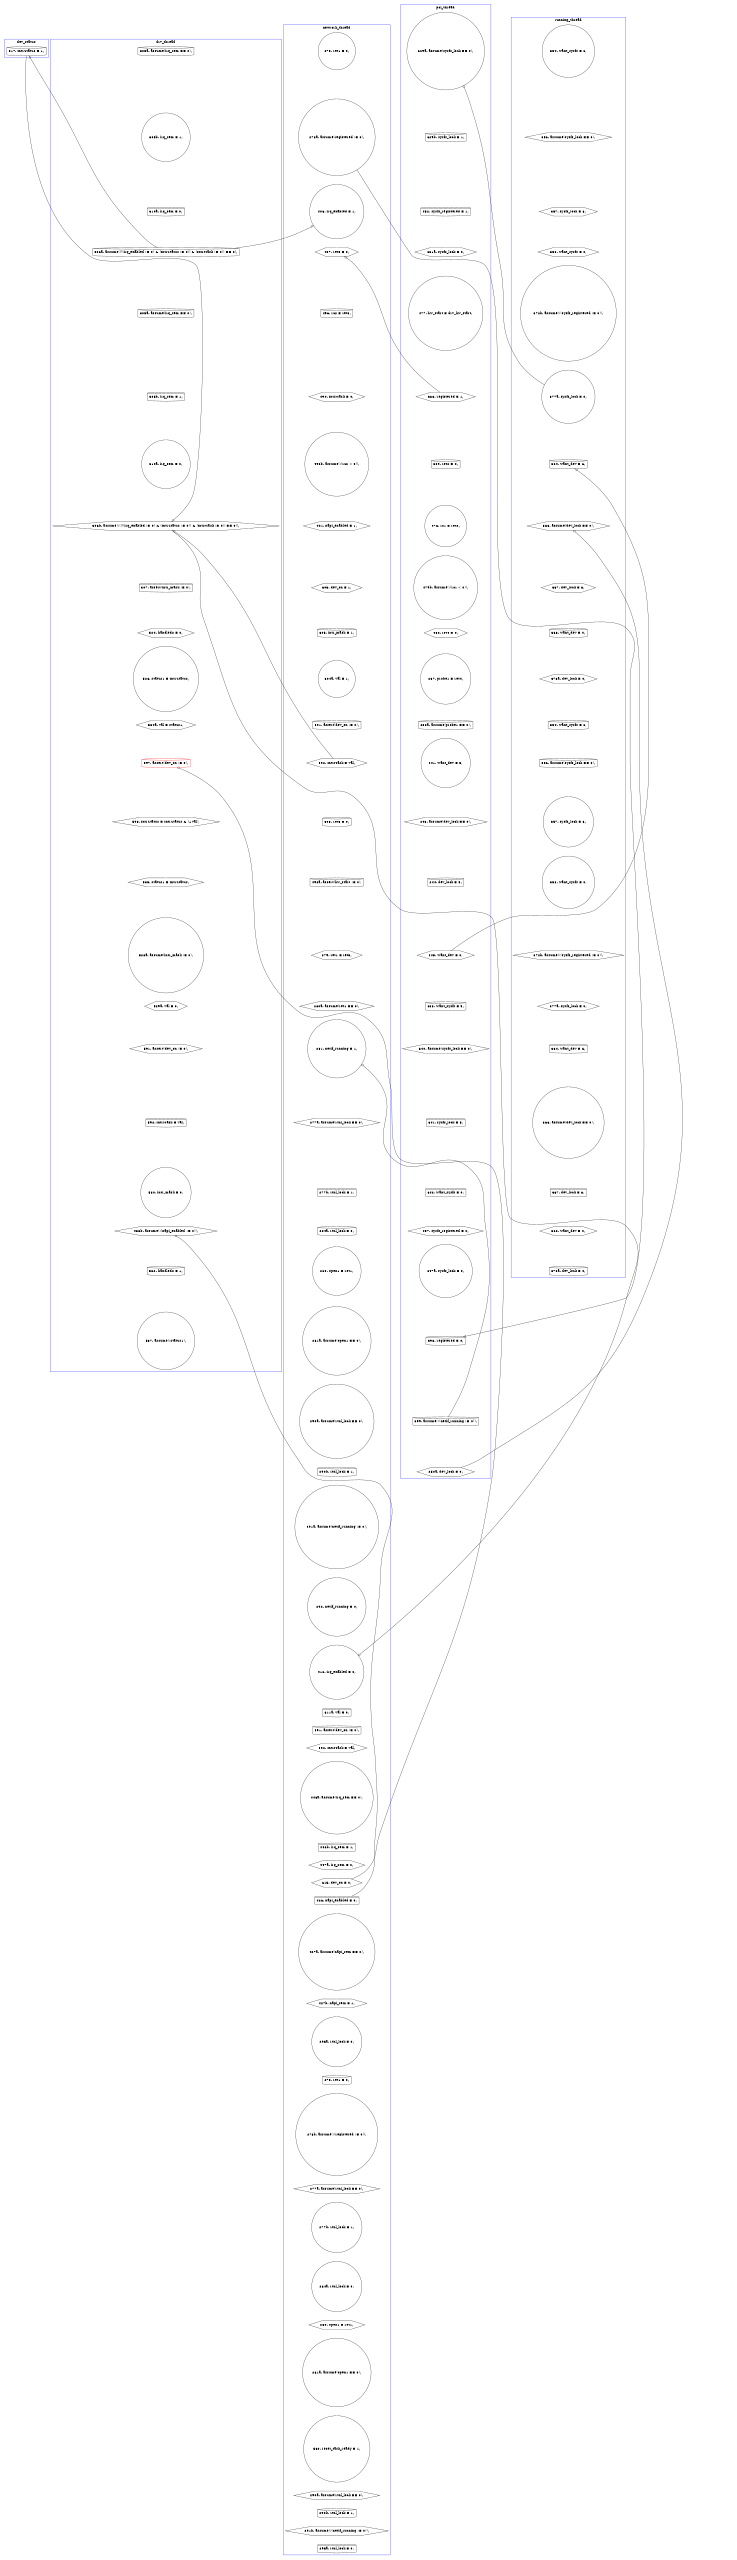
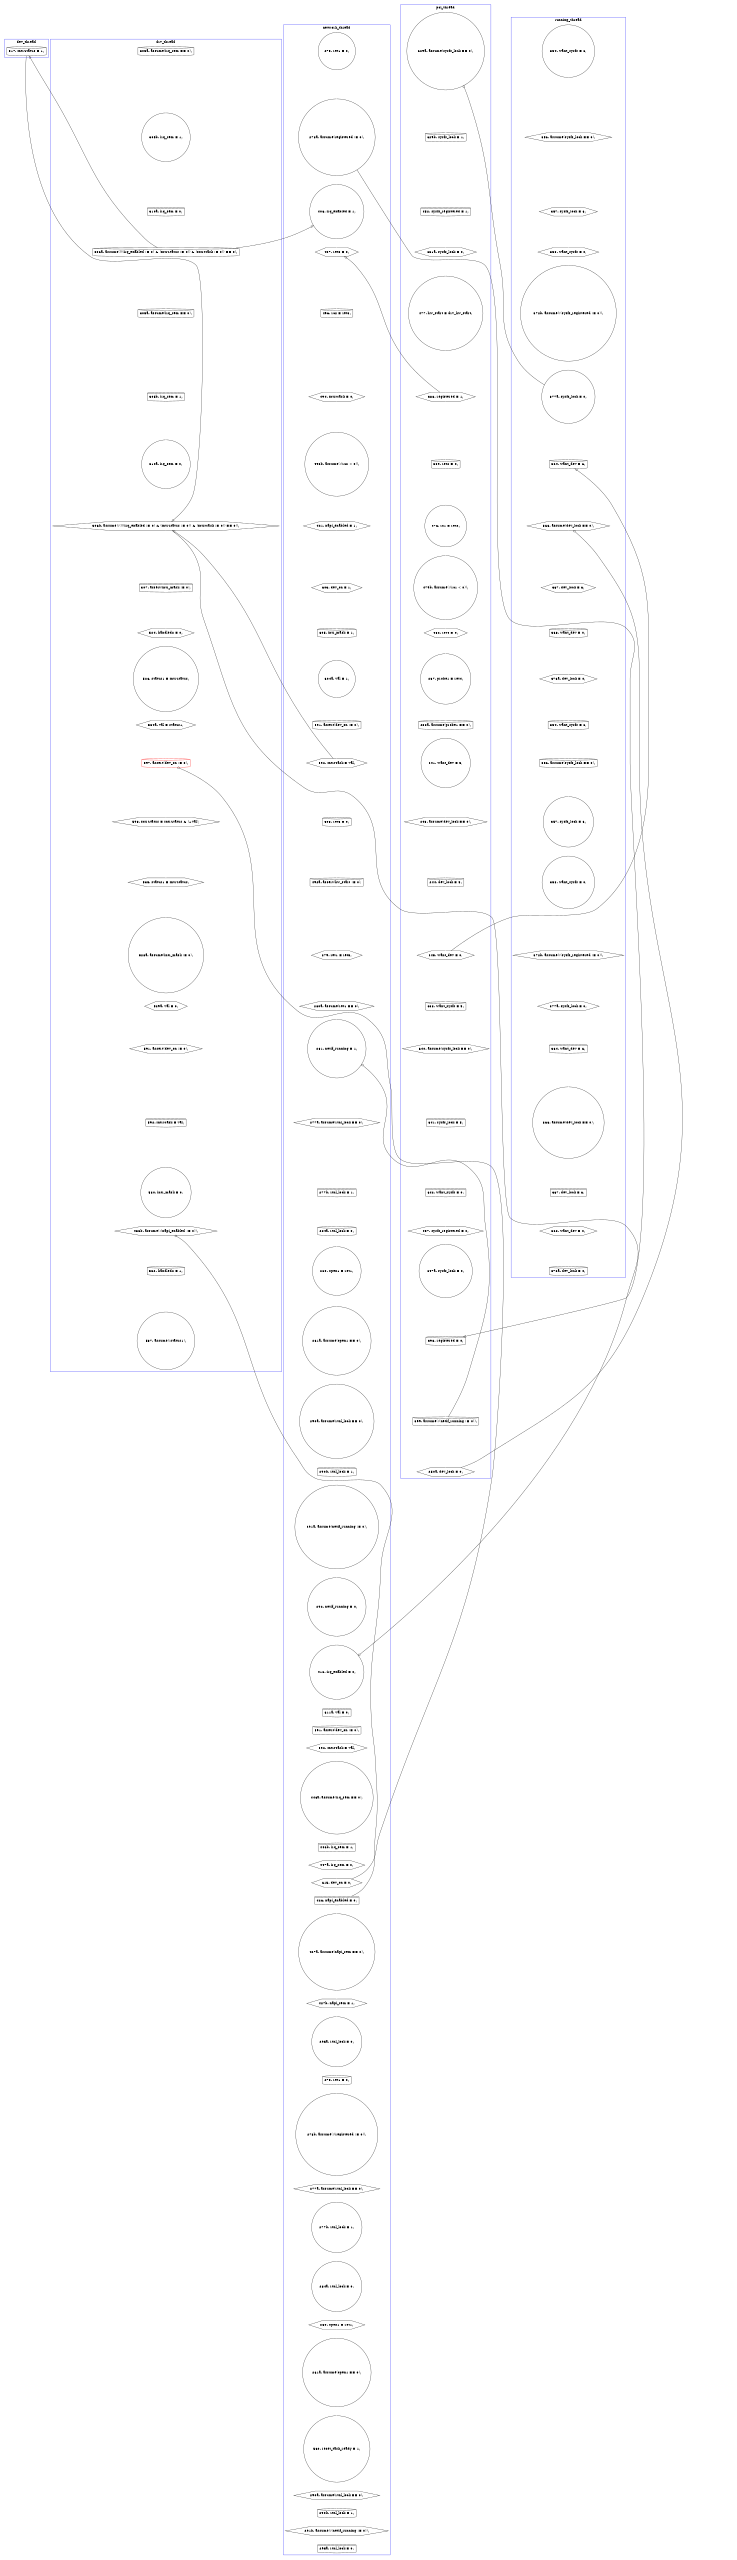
(27, 42) -> (27, 42)
